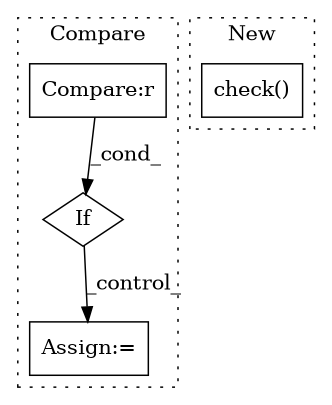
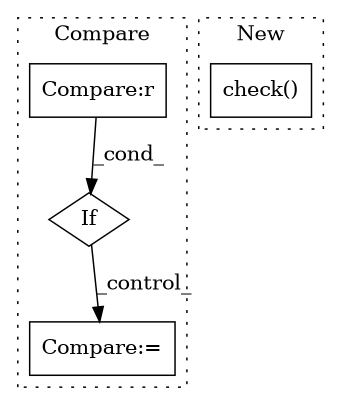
(89, 349) -> (102, 349)
